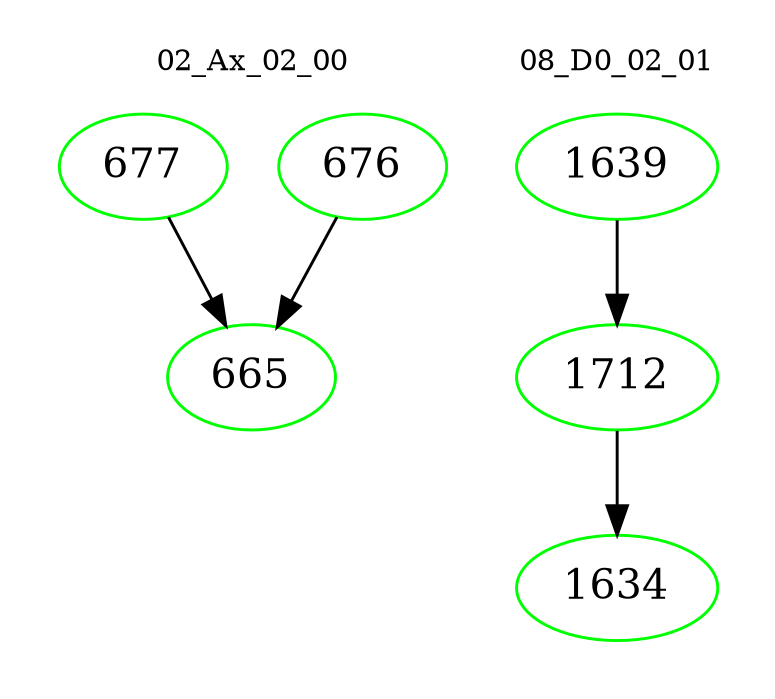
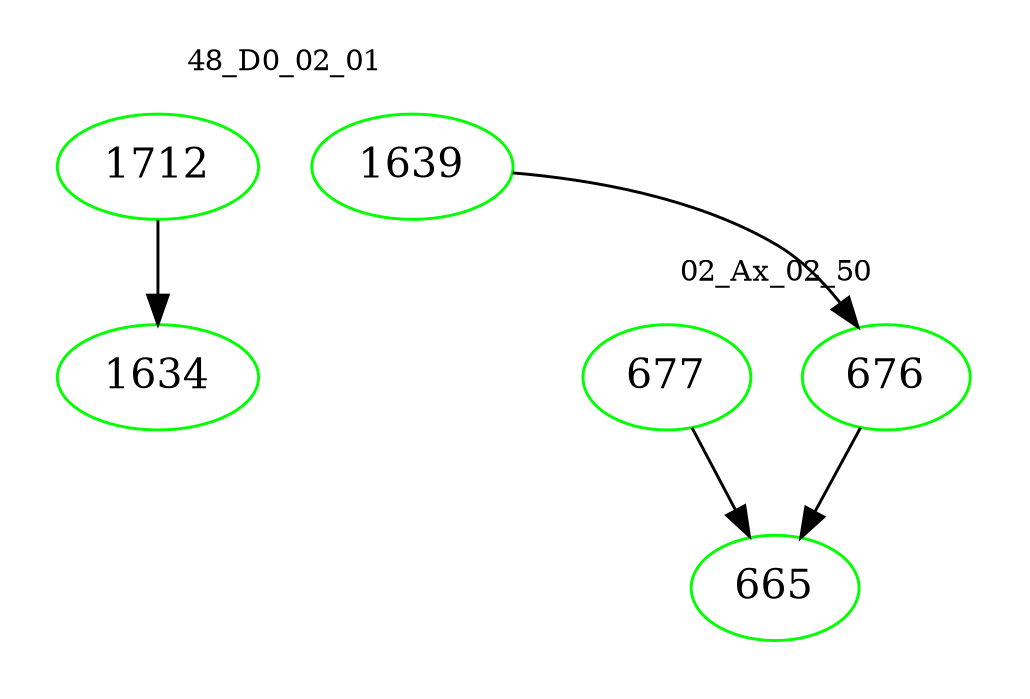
(253, 63) -> (777, 273)
(617, 63) -> (285, 63)
(617, 258) -> (690, 207)
